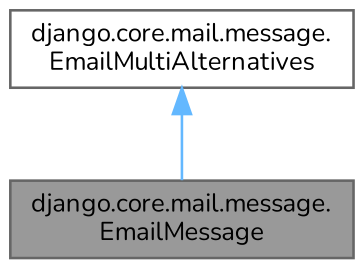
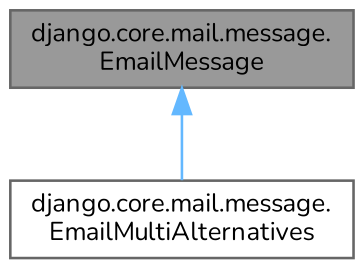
(182, 147) -> (182, 147)
